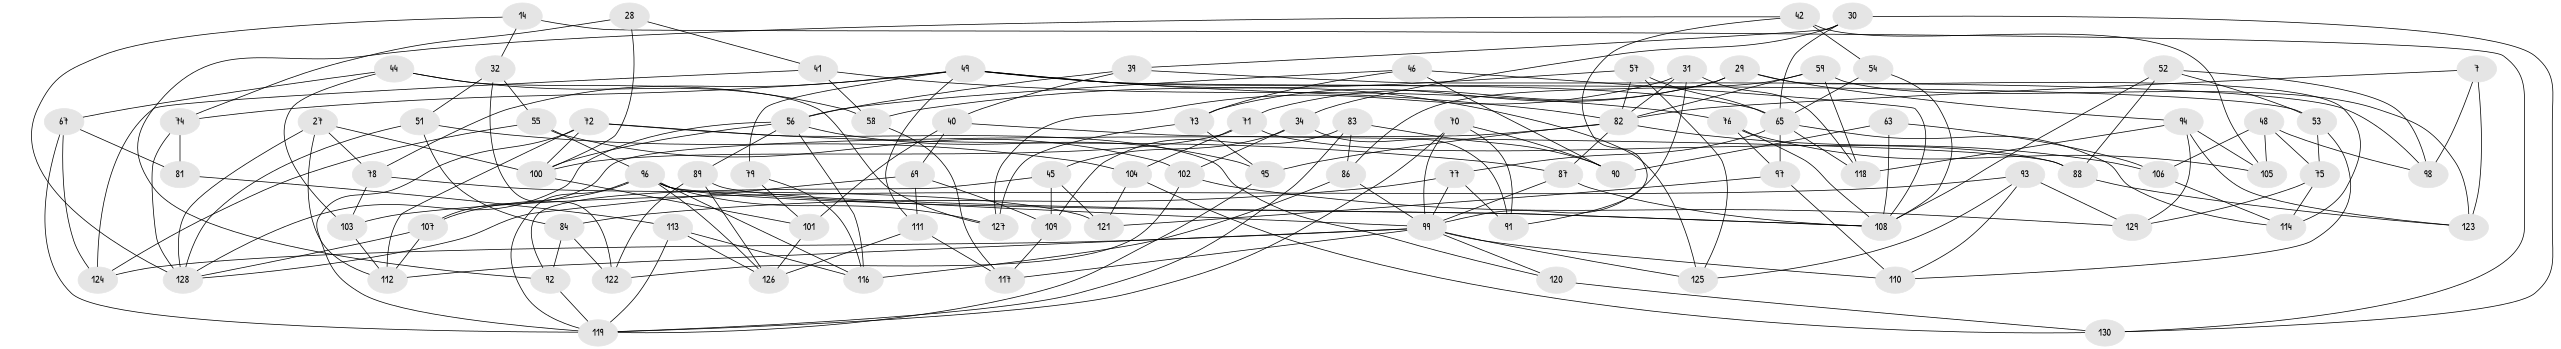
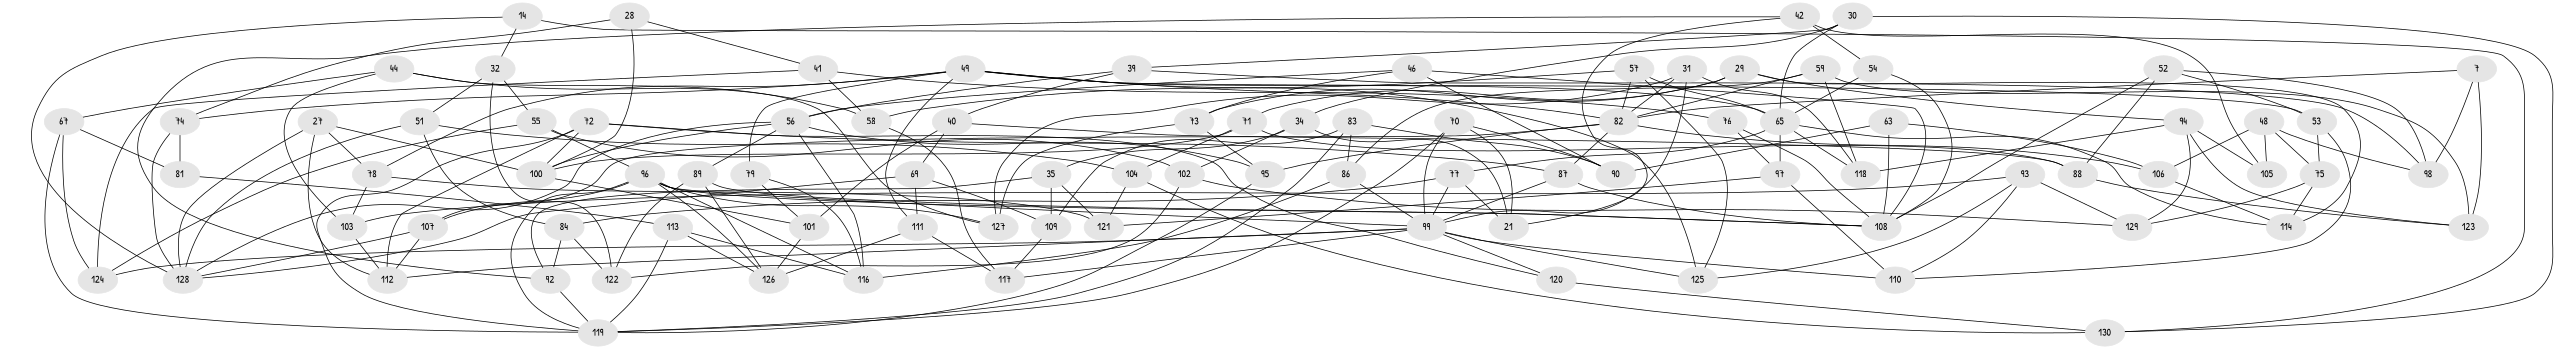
(1905, 158) -> none
(1051, 175) -> (1051, 175)
(1509, 227) -> (1509, 227)
